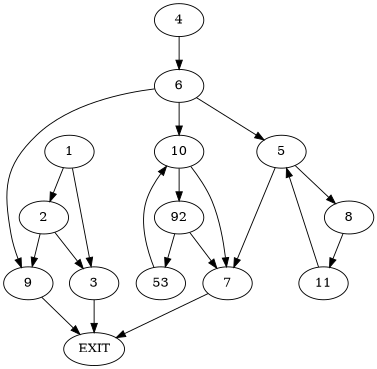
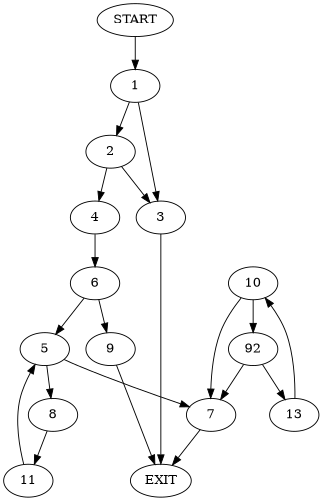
none -> (135, 20)
(179, 114) -> none
(37, 246) -> (104, 180)
(161, 283) -> (294, 415)
